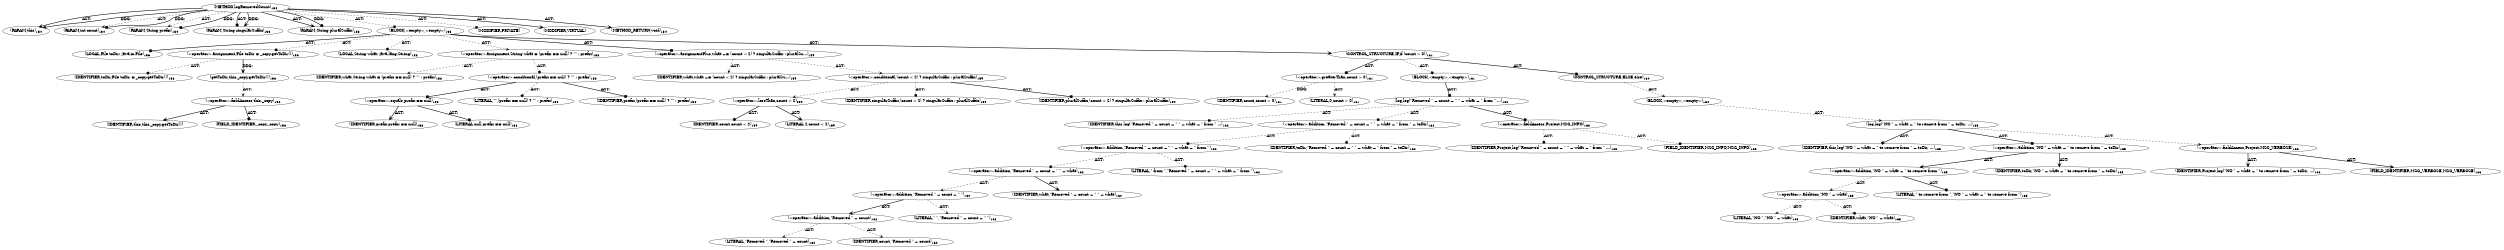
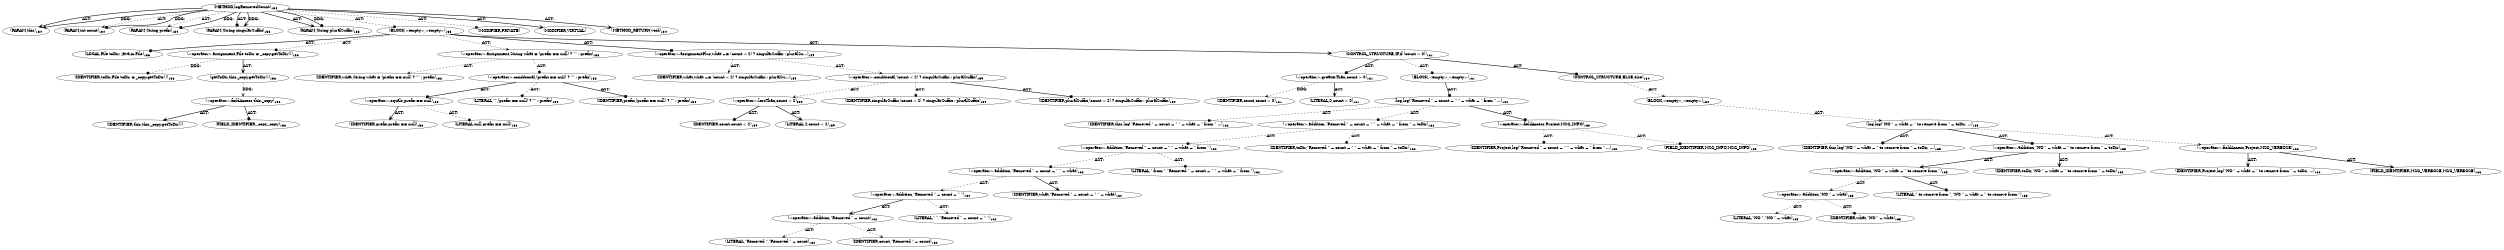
(378, 54) -> none
(196, 66) -> (196, 66)
(248, 66) -> (248, 66)
(1335, 88) -> (1335, 88)
(248, 90) -> (248, 90)
(443, 113) -> (443, 113)
